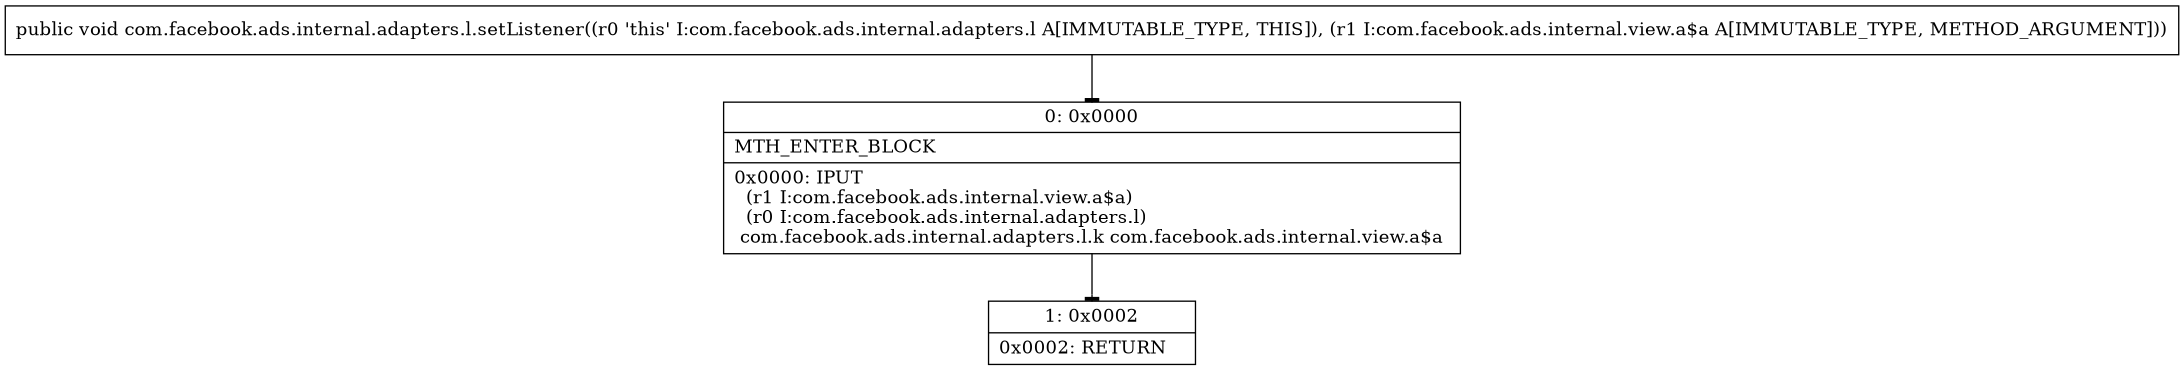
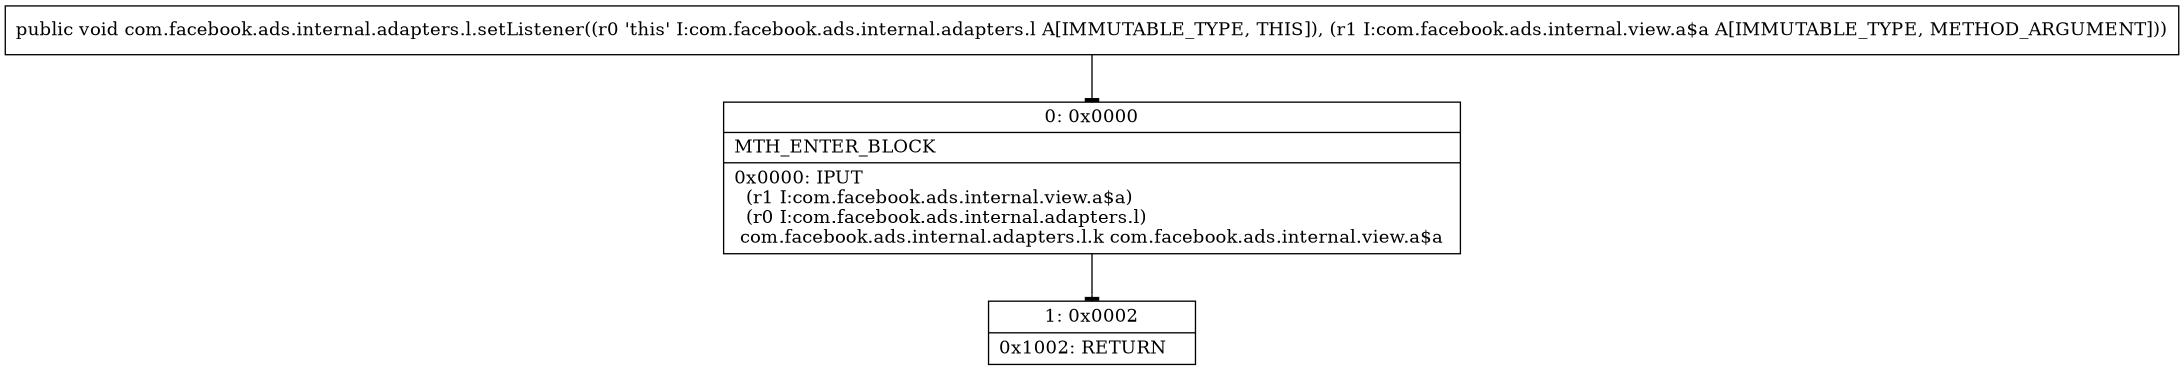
(1092, 348) -> (1092, 348)
